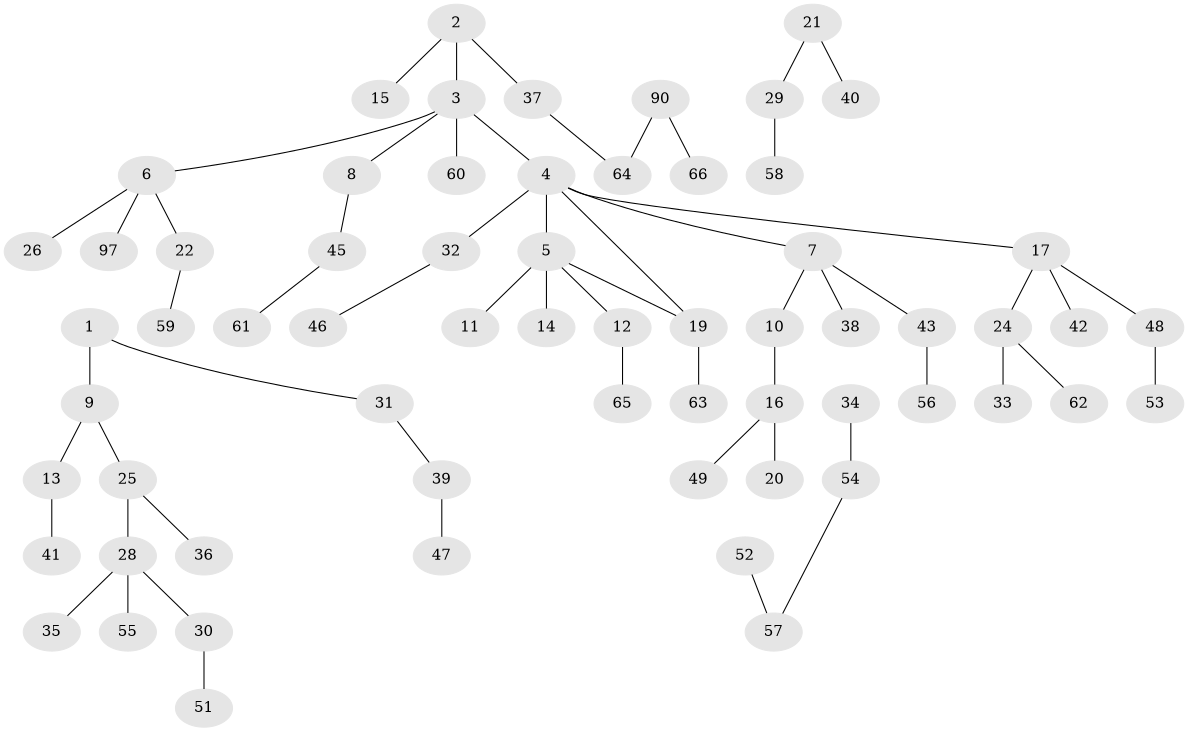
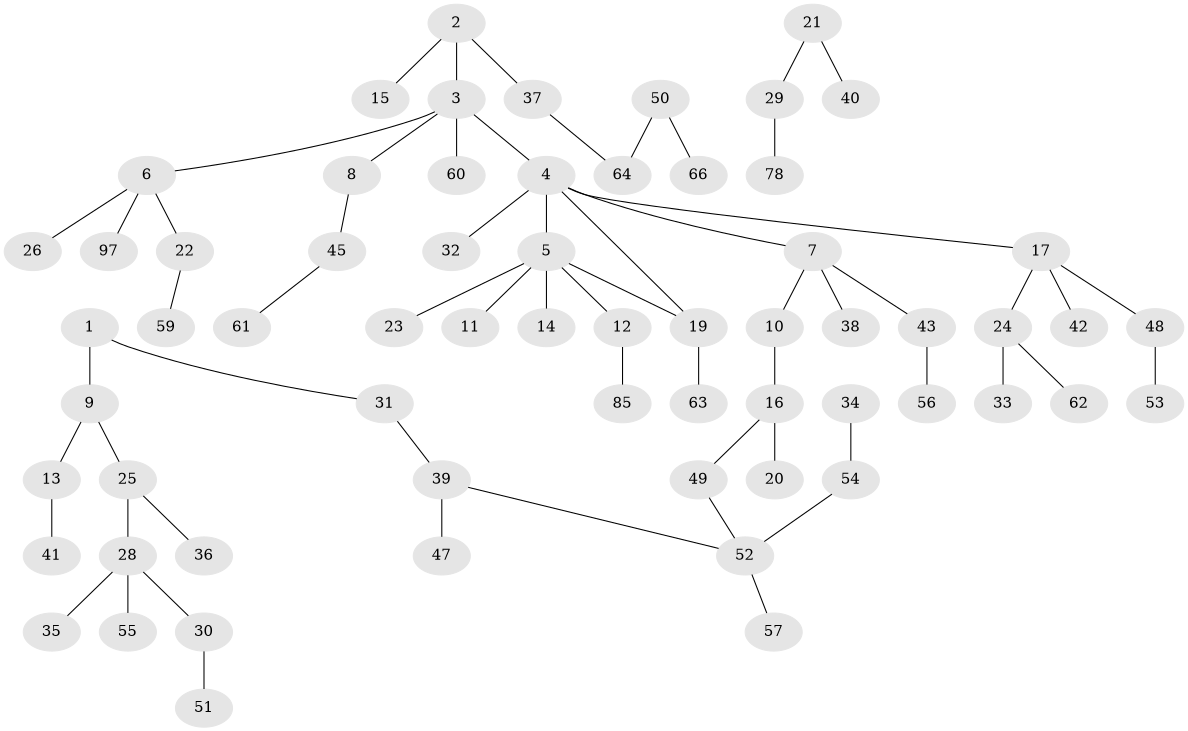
(661, 99) -> (661, 99)
(775, 175) -> (775, 175)
(318, 328) -> none
none -> (394, 328)
(623, 404) -> (623, 404)
none -> (593, 518)
none -> (722, 518)
(812, 556) -> (798, 518)
